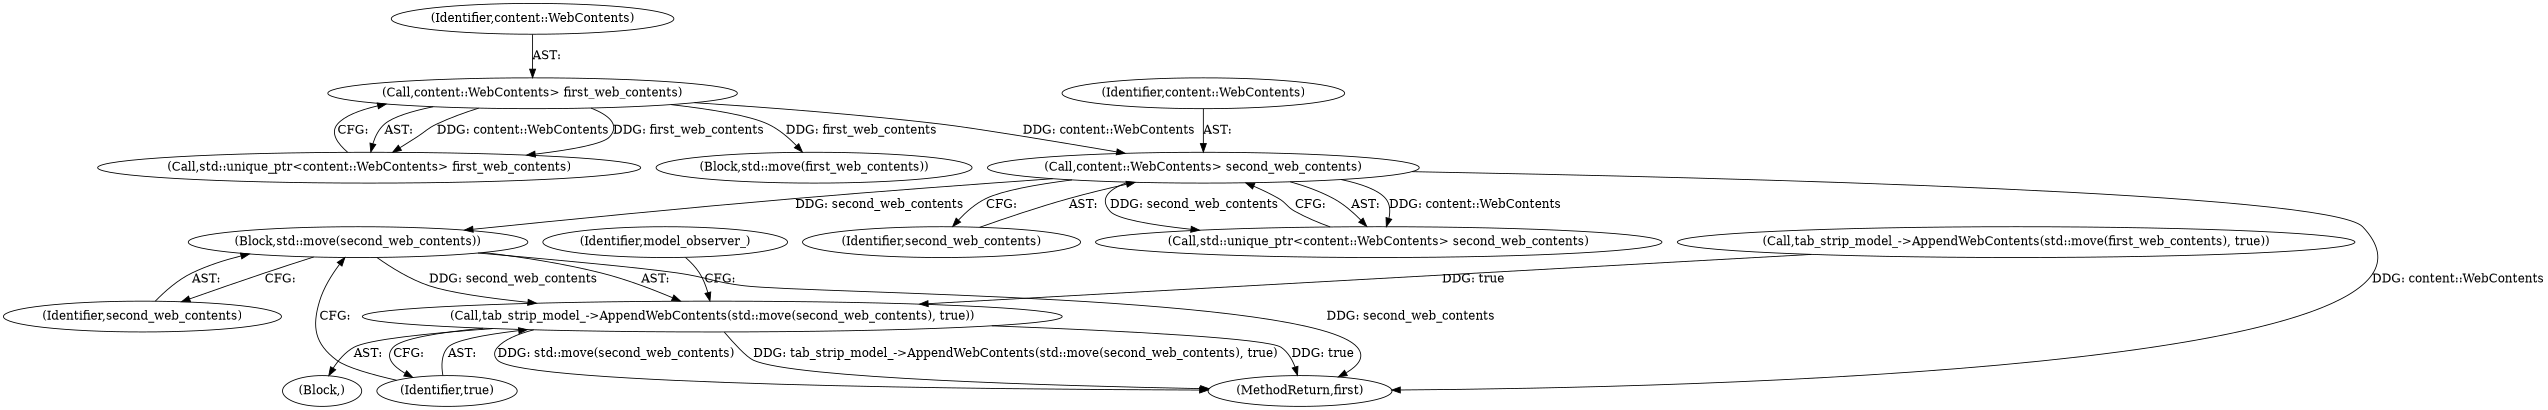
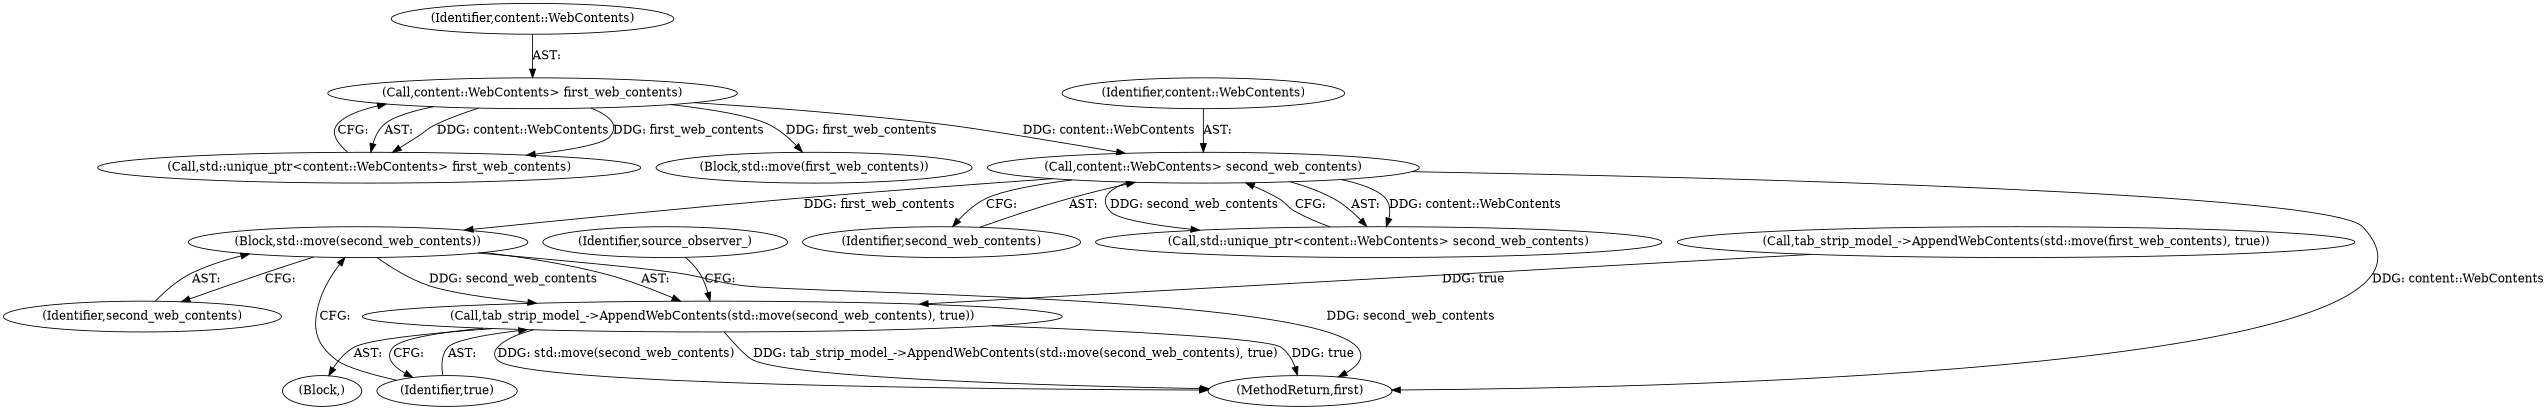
(880, 205) -> (880, 205)
(665, 242) -> (665, 242)
